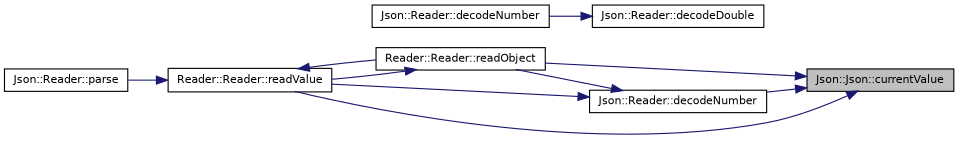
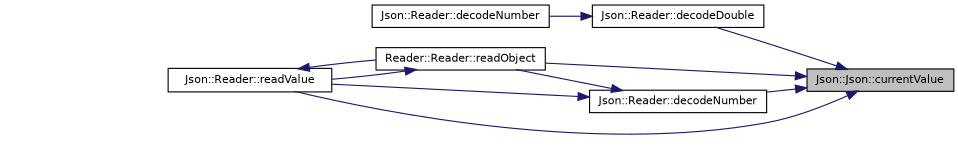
none -> (776, 46)
(66, 80) -> none
(250, 80) -> (250, 80)
